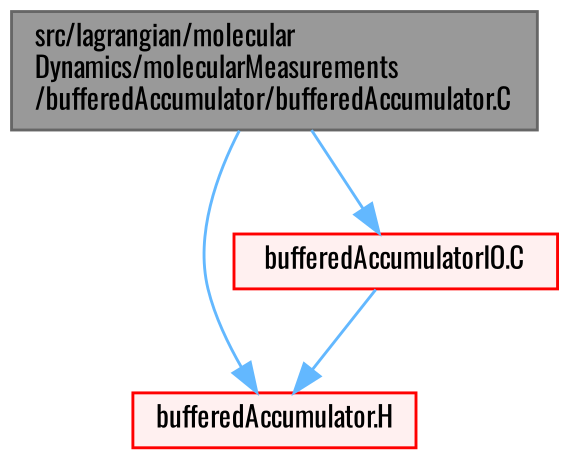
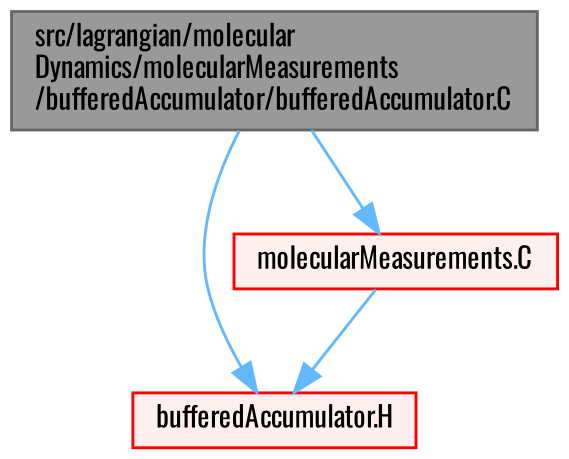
(396, 261) -> (396, 261)
